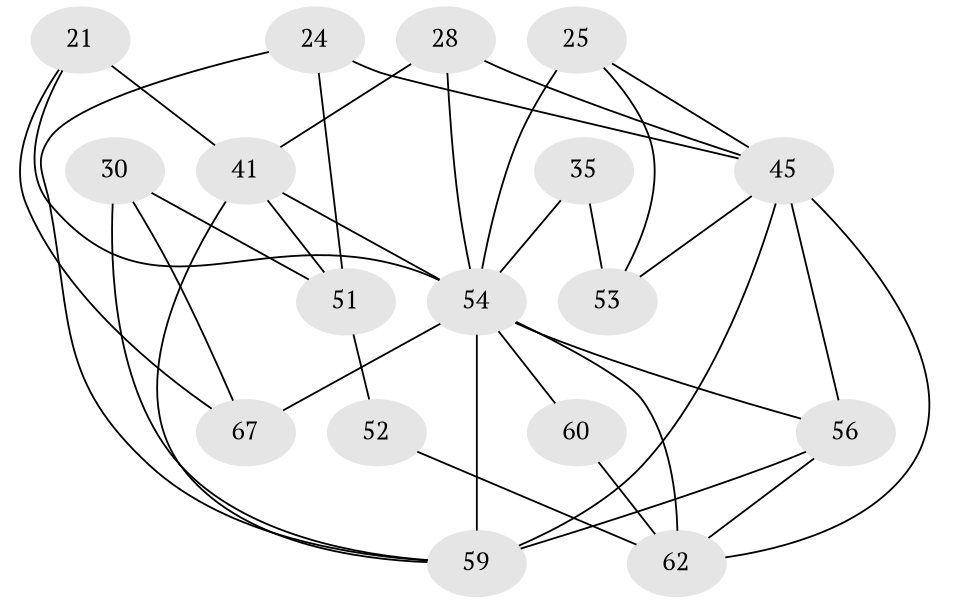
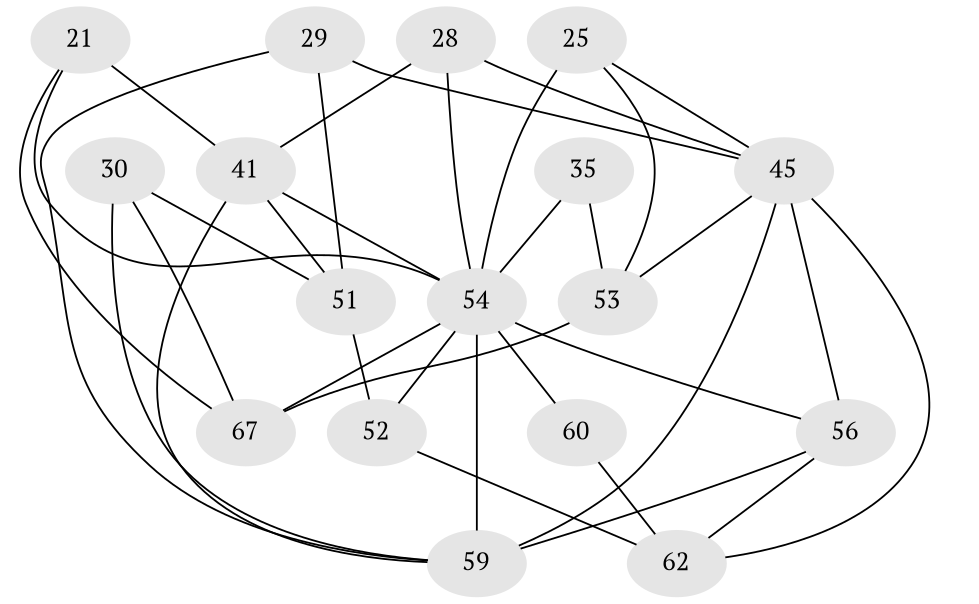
(315, 40) -> (315, 40)
none -> (449, 362)
(638, 396) -> (438, 353)
